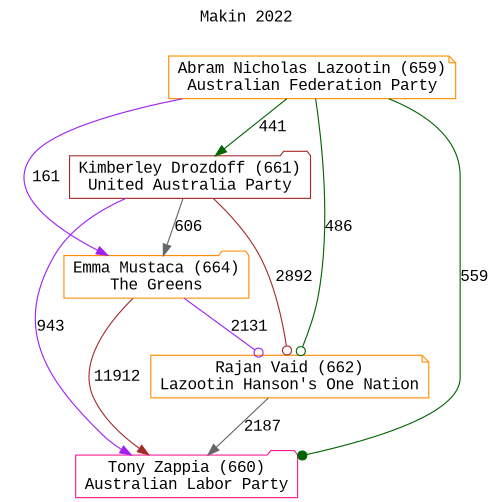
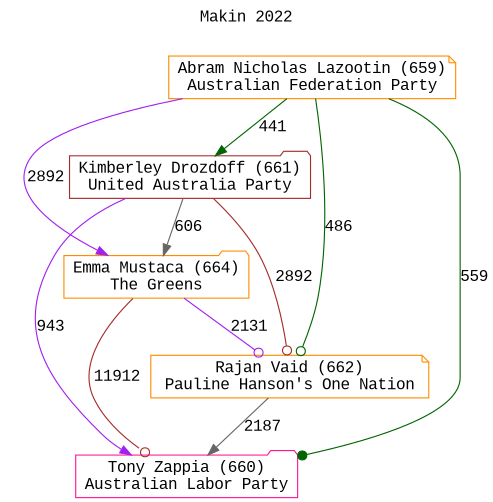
(46, 177) -> (46, 177)
(89, 376) -> (89, 376)
(290, 377) -> (290, 377)
